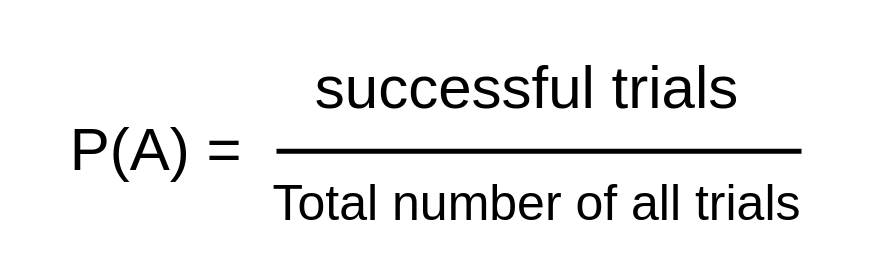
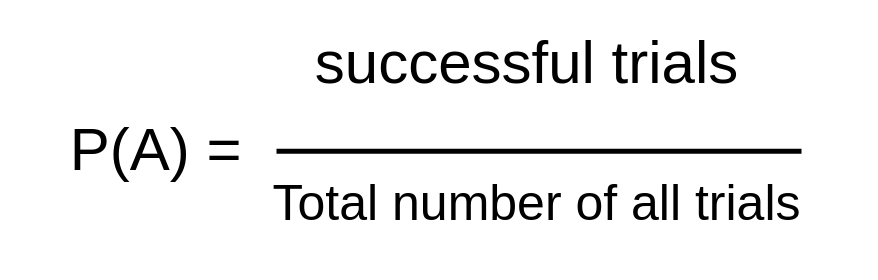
(526, 89) -> (526, 64)
